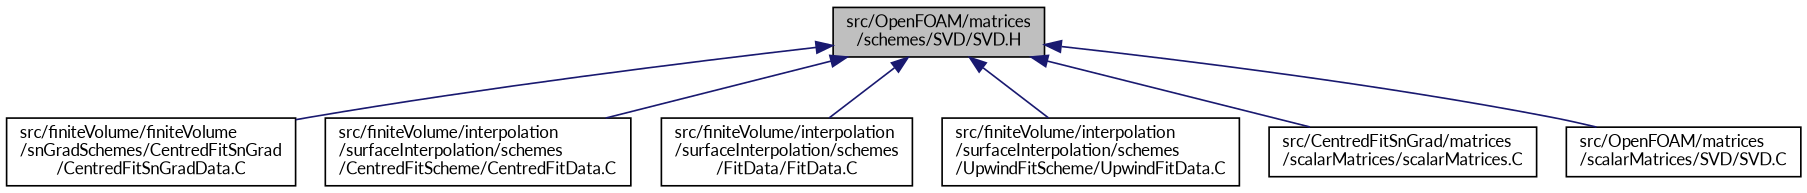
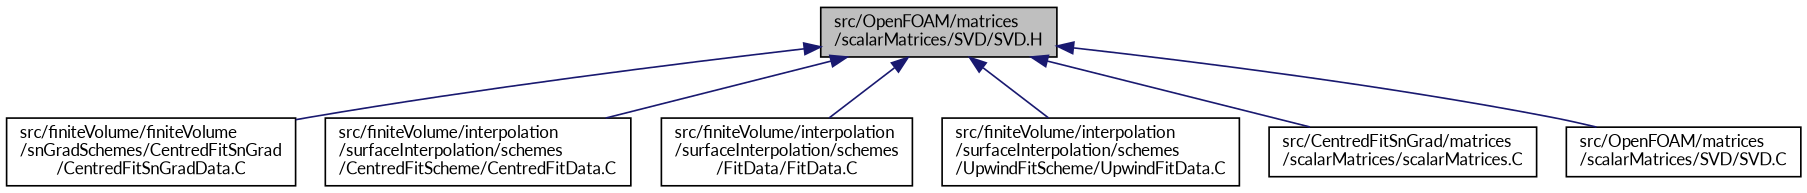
(939, 32) -> (939, 32)
